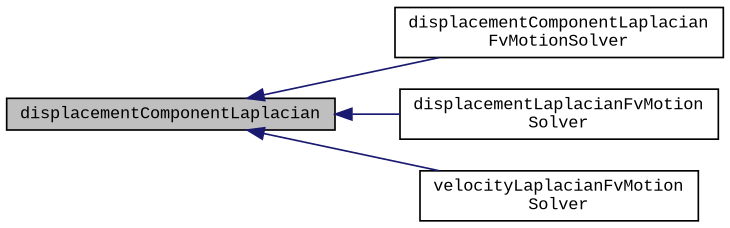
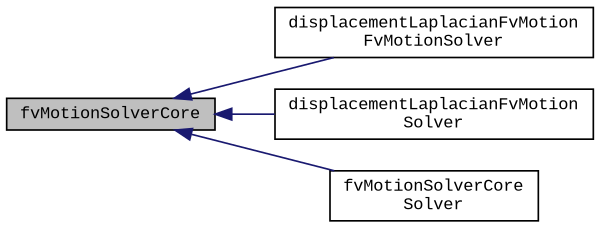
(559, 32) -> (434, 32)
(171, 114) -> (111, 114)
(559, 196) -> (434, 196)
